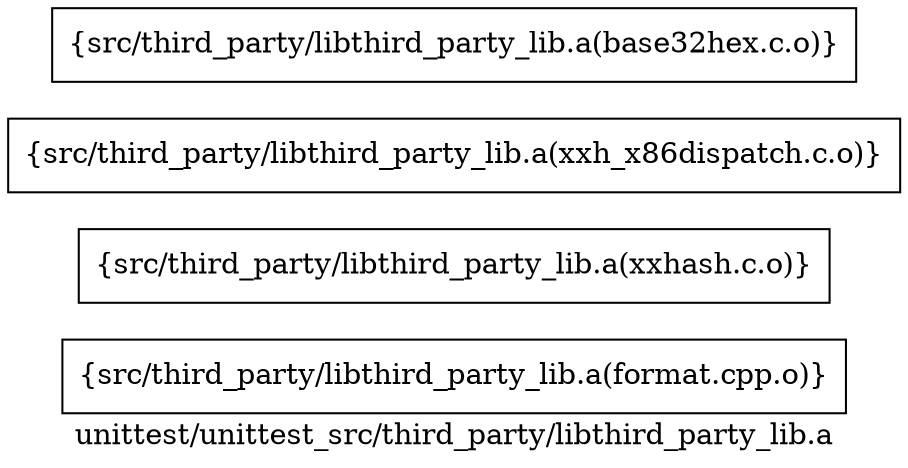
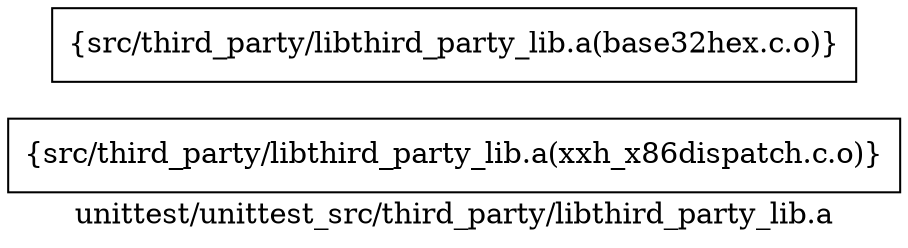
(454, 266) -> none
(454, 376) -> none
